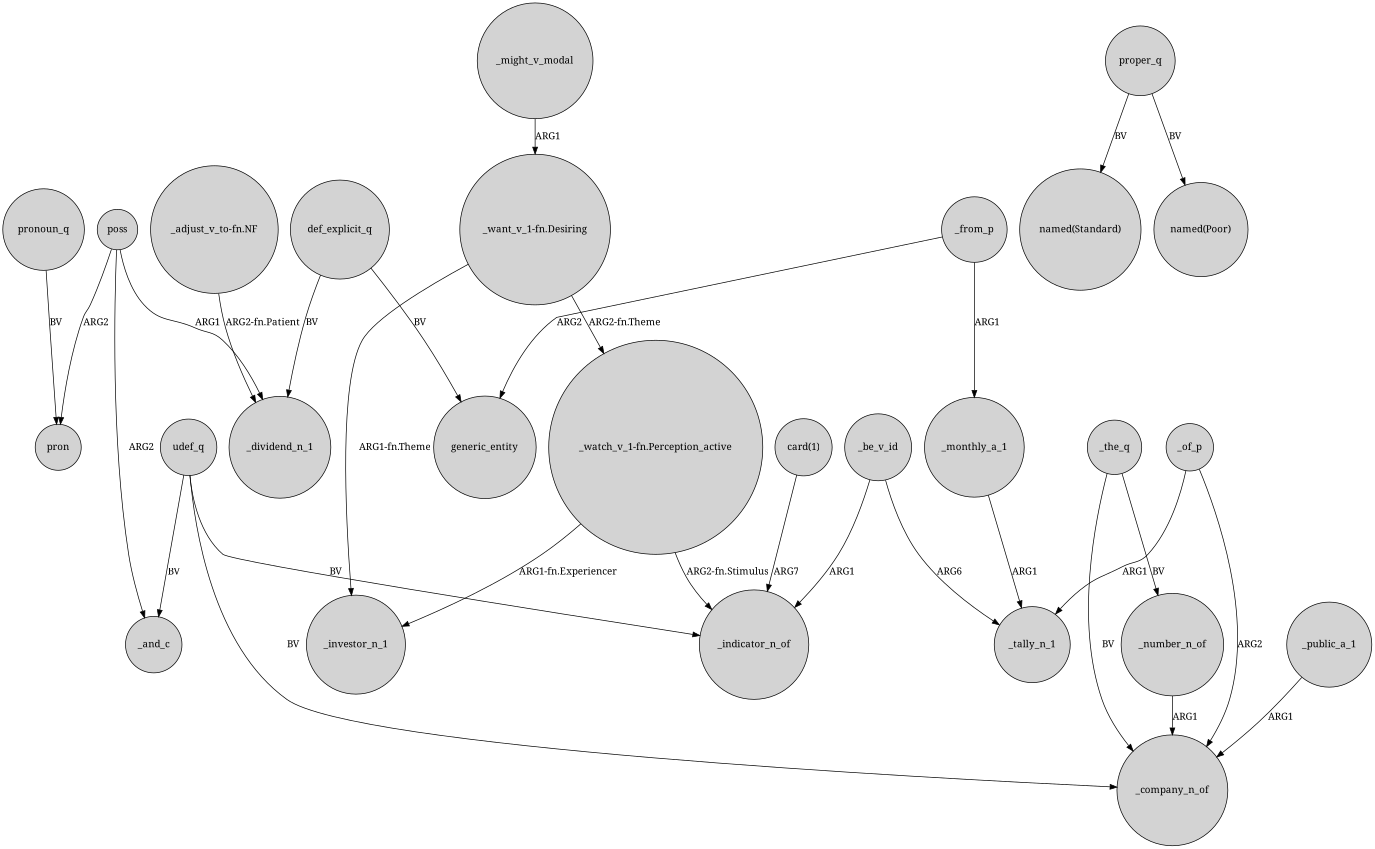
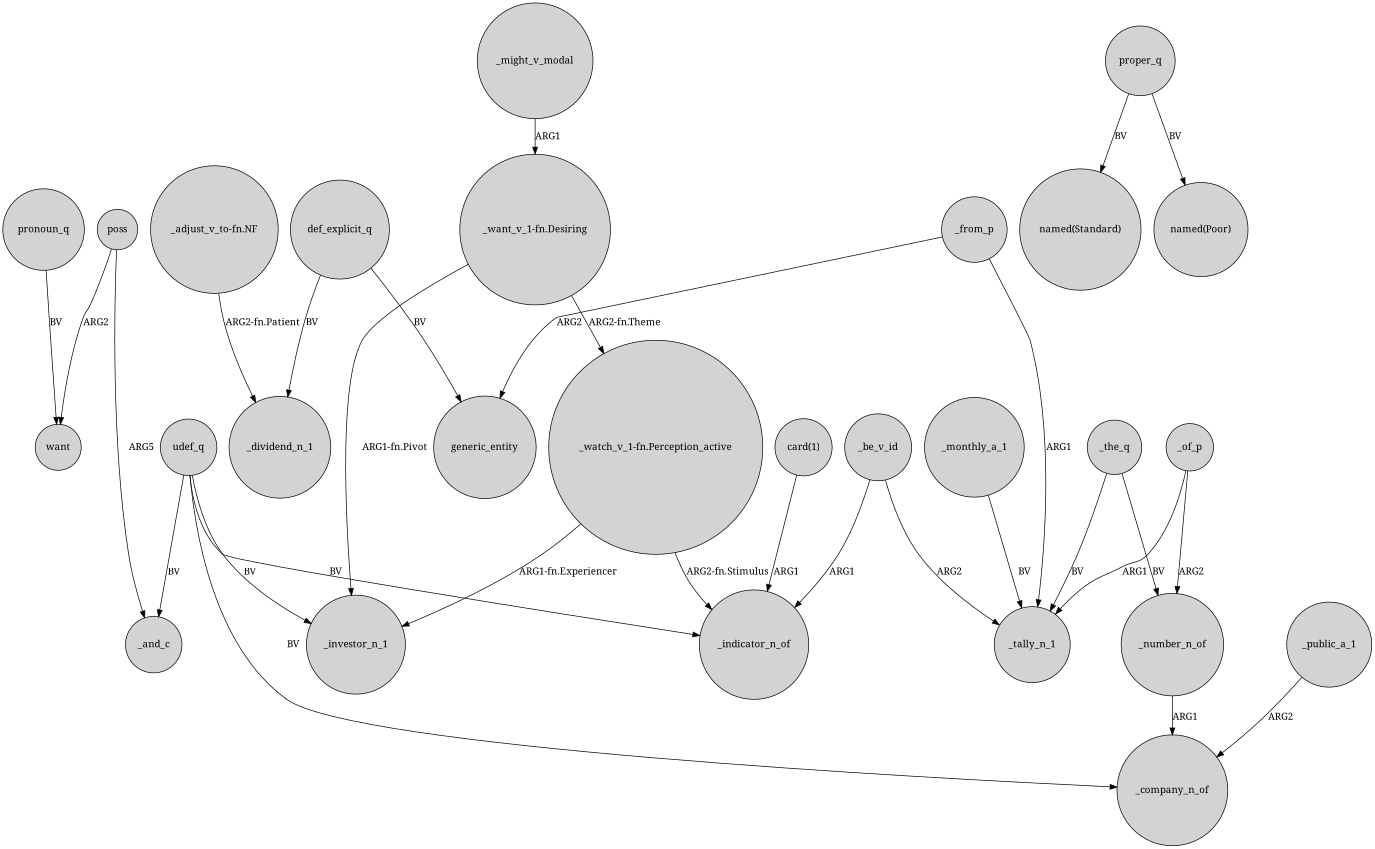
(185, 324) -> none
(974, 326) -> (1043, 424)
(58, 447) -> (58, 447)
(142, 447) -> (142, 447)
(395, 447) -> (395, 447)
none -> (229, 562)
(786, 572) -> (786, 572)
(950, 572) -> (950, 572)
(1025, 572) -> (1025, 572)
(1236, 605) -> (1183, 529)
(1089, 613) -> (1083, 540)
(1281, 717) -> (1281, 717)
